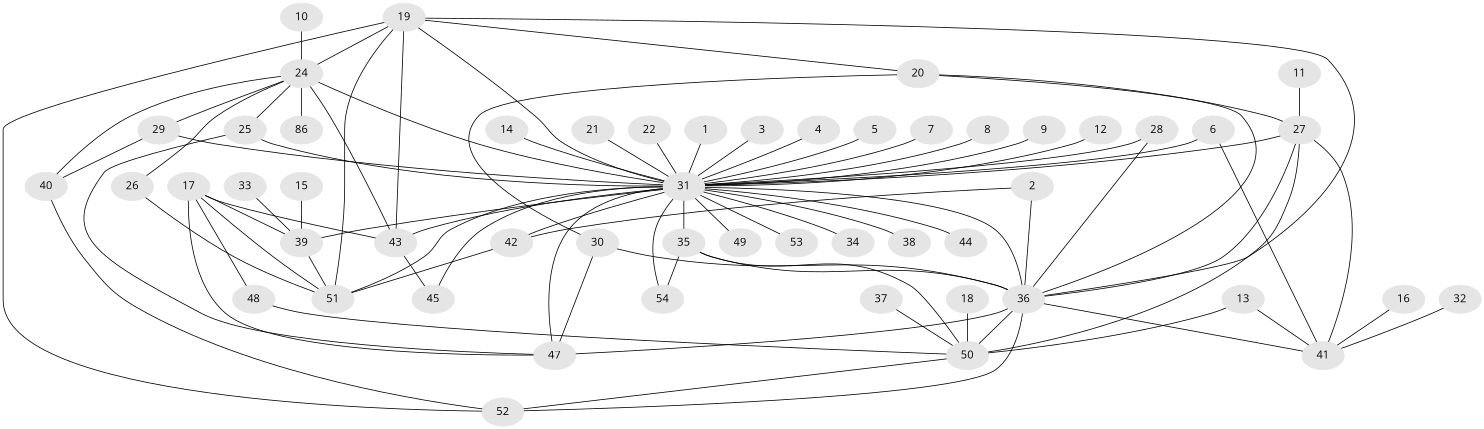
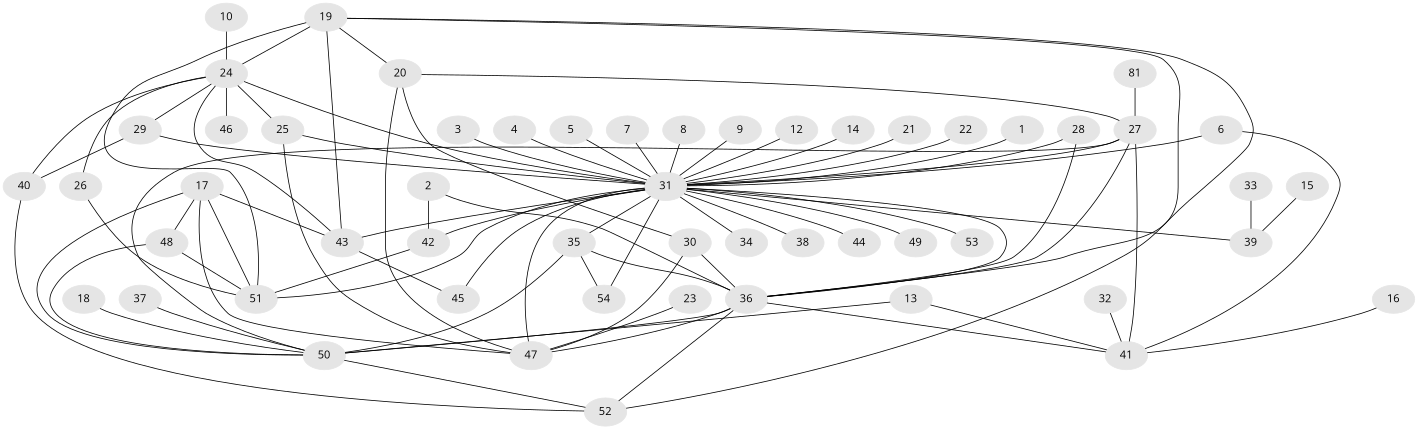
(1300, 74) -> (1135, 74)
(1241, 115) -> (386, 245)
(535, 116) -> none
(302, 130) -> (226, 130)
(245, 215) -> (60, 322)
(317, 271) -> (211, 271)
none -> (690, 299)
